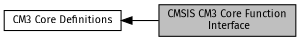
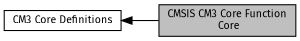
(227, 21) -> (227, 21)
